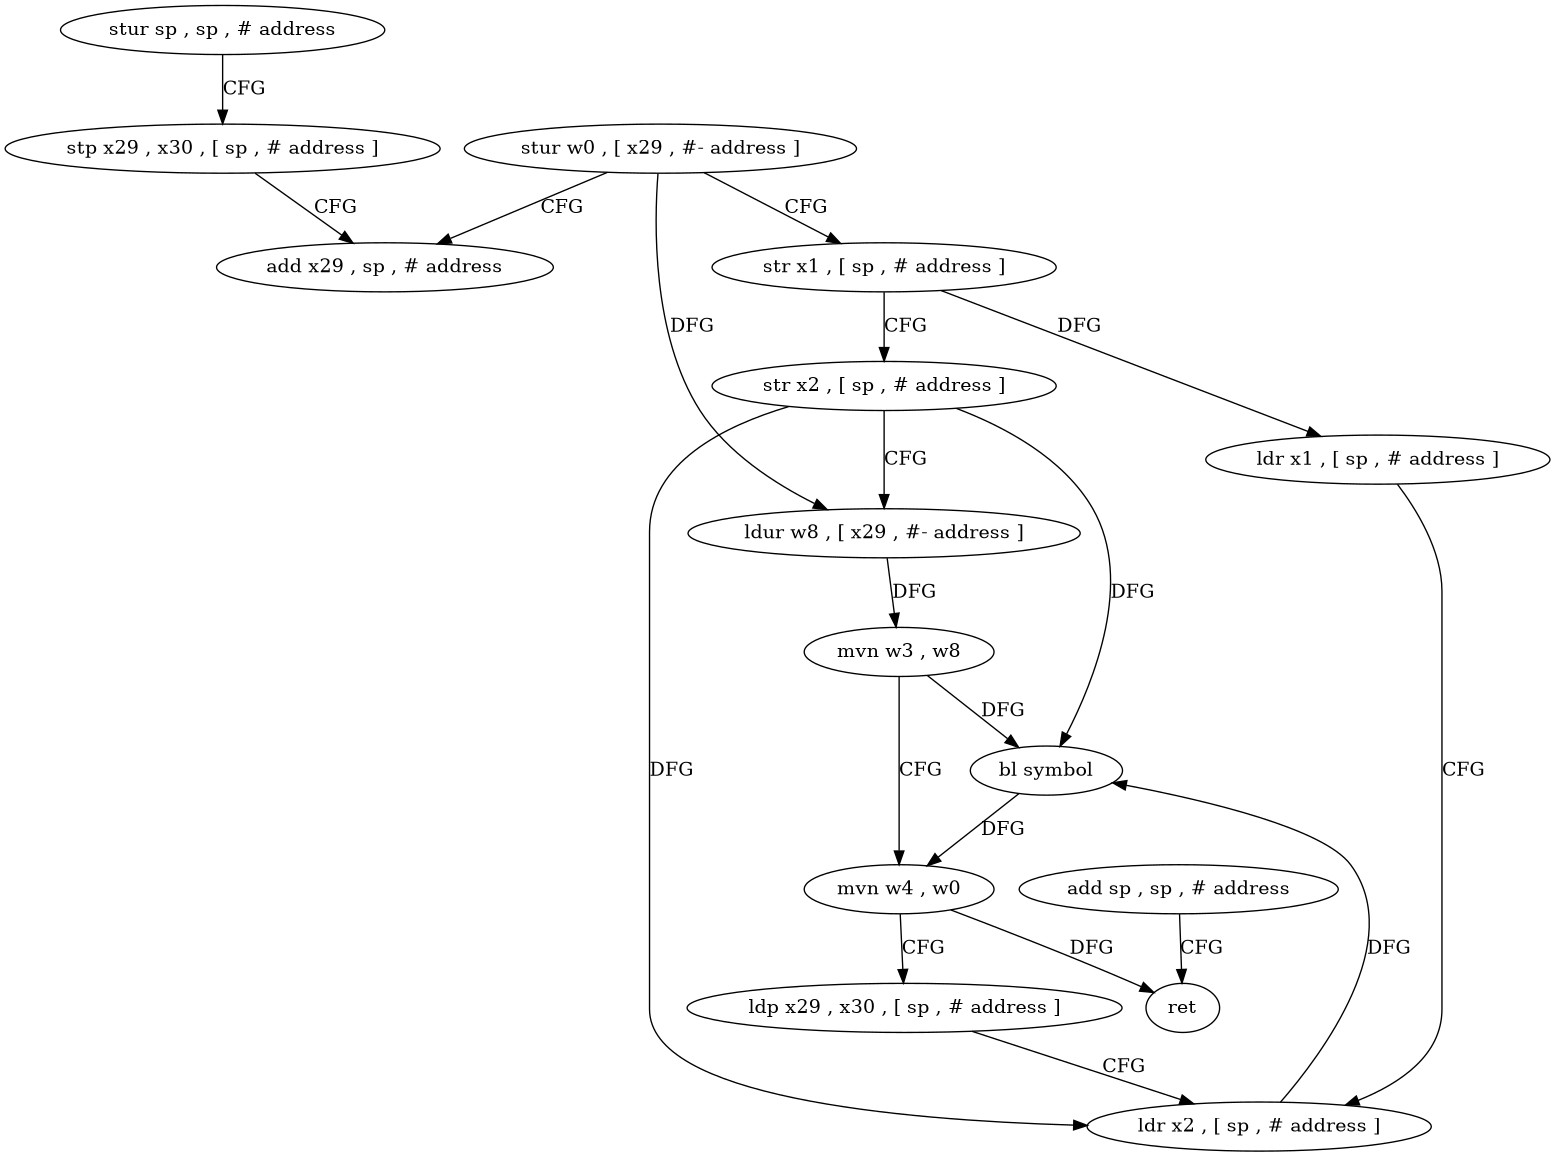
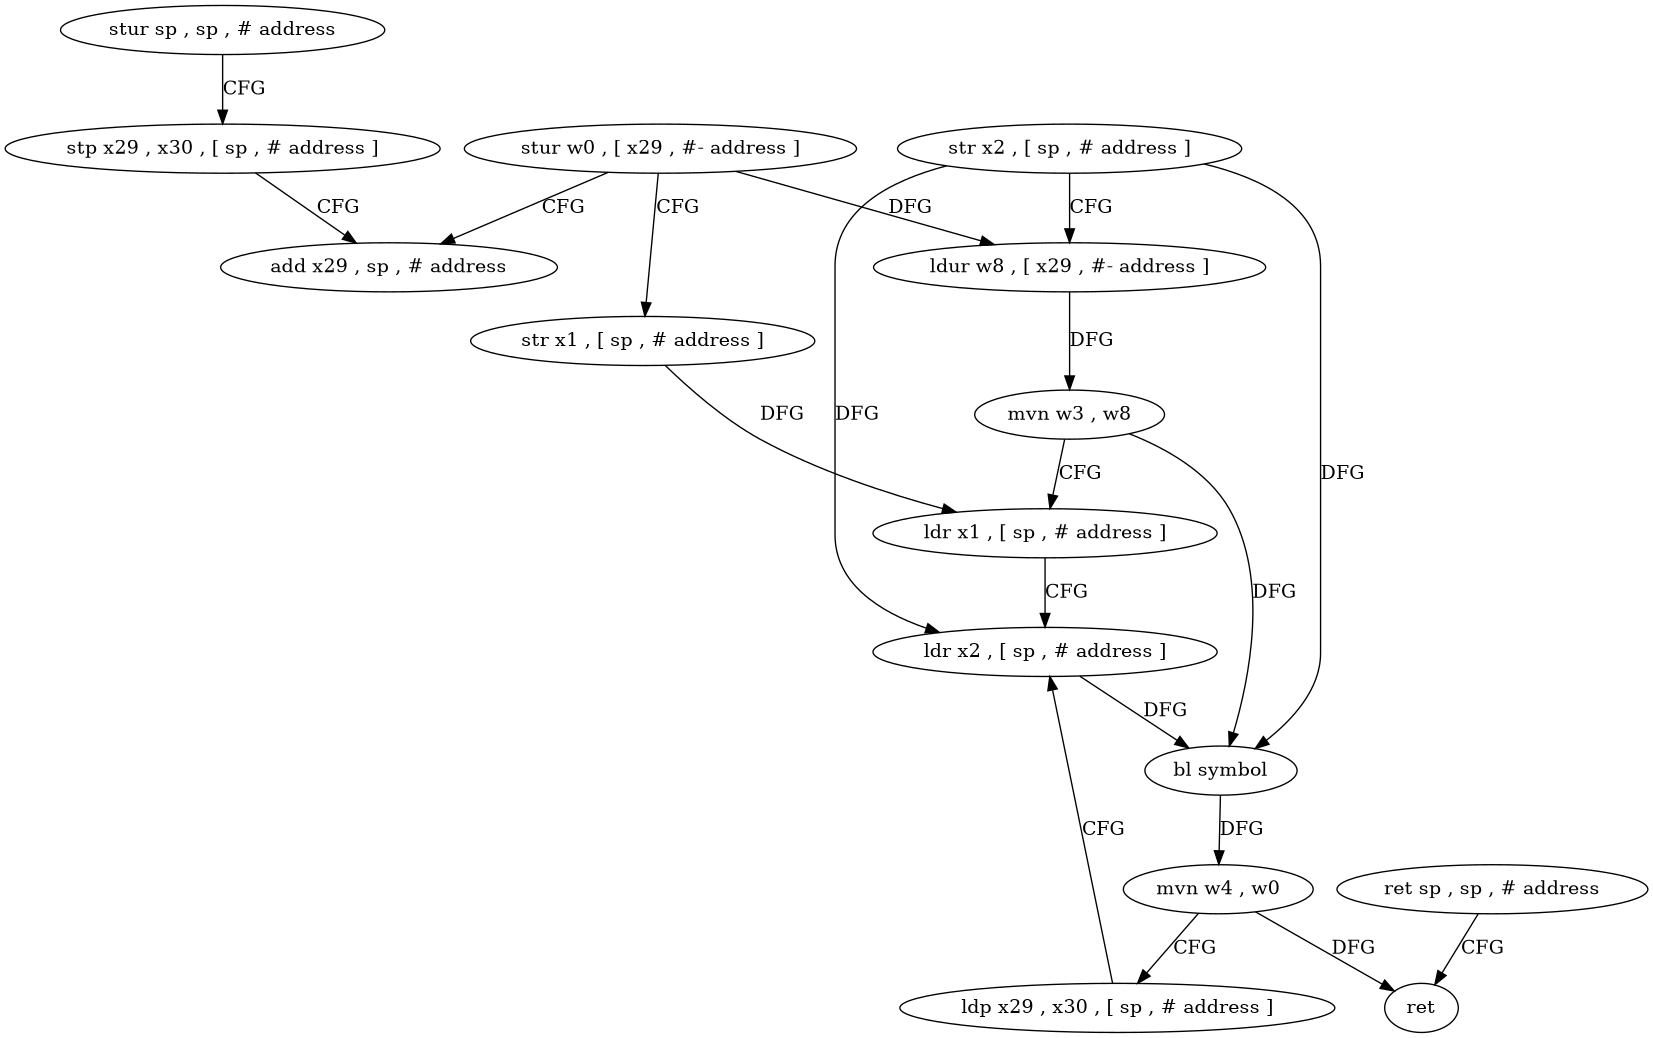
(884, 320) -> none
(899, 764) -> (1059, 467)
(1179, 889) -> (1492, 889)
